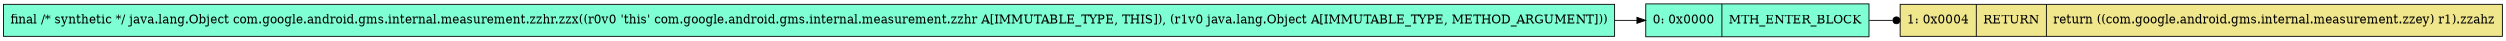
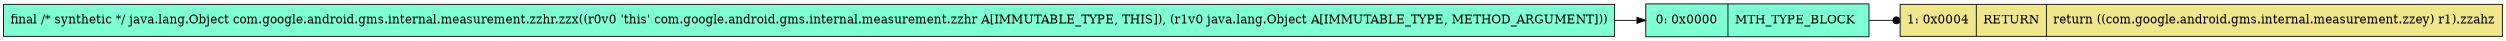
(1795, 20) -> (1795, 20)
